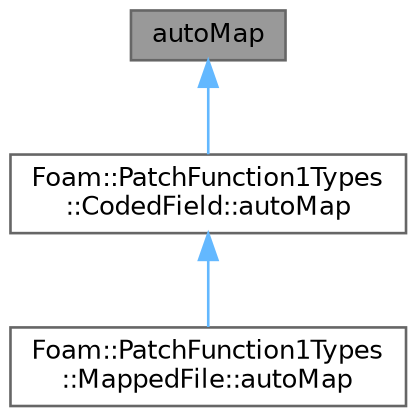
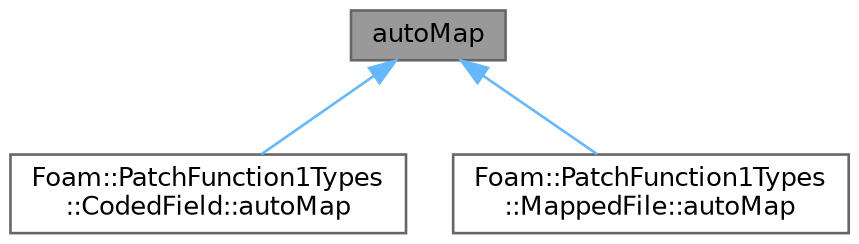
(208, 294) -> (540, 115)
